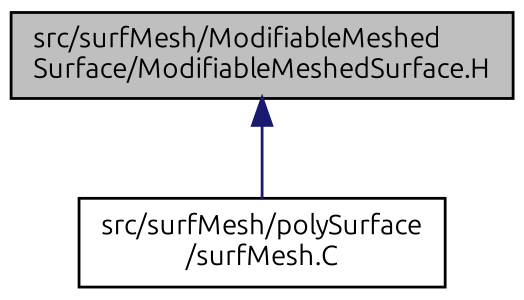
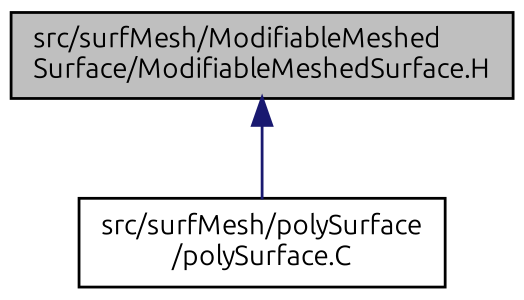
(262, 243) -> (262, 243)
